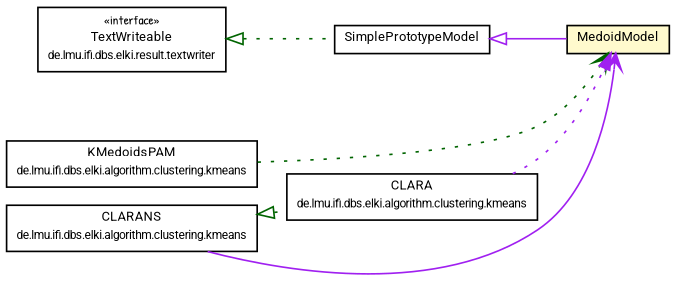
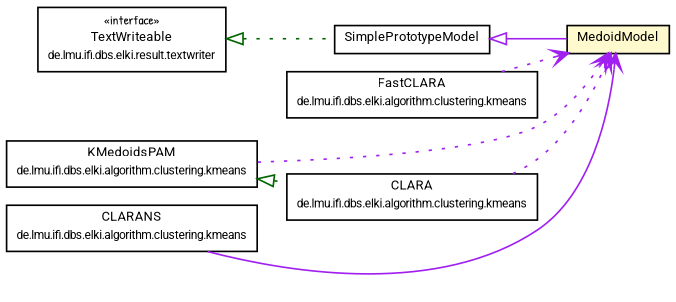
none -> (412, 95)
(568, 129) -> (568, 129)
(442, 149) -> (442, 149)
(280, 212) -> (280, 182)
